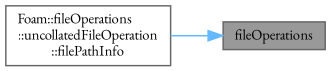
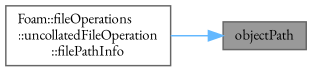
(274, 36) -> (265, 36)
